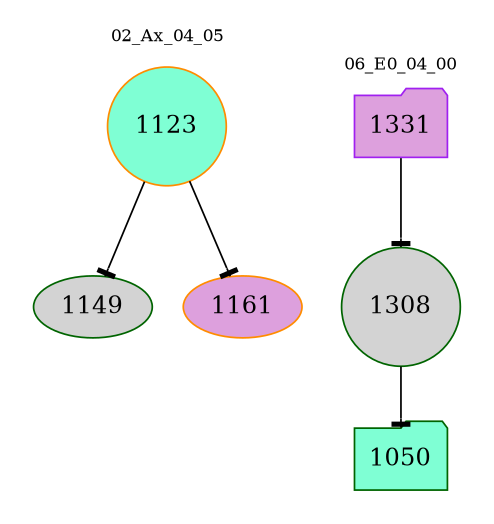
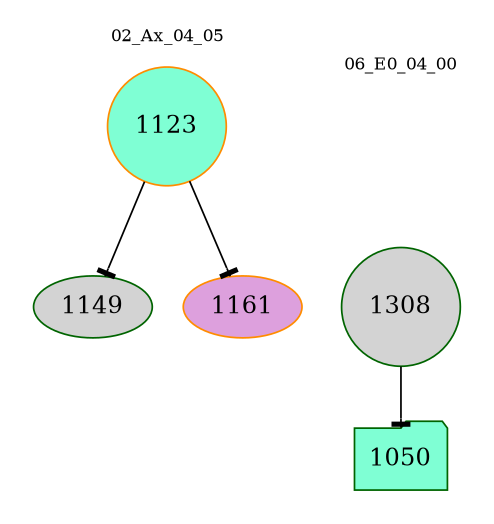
(401, 126) -> none
